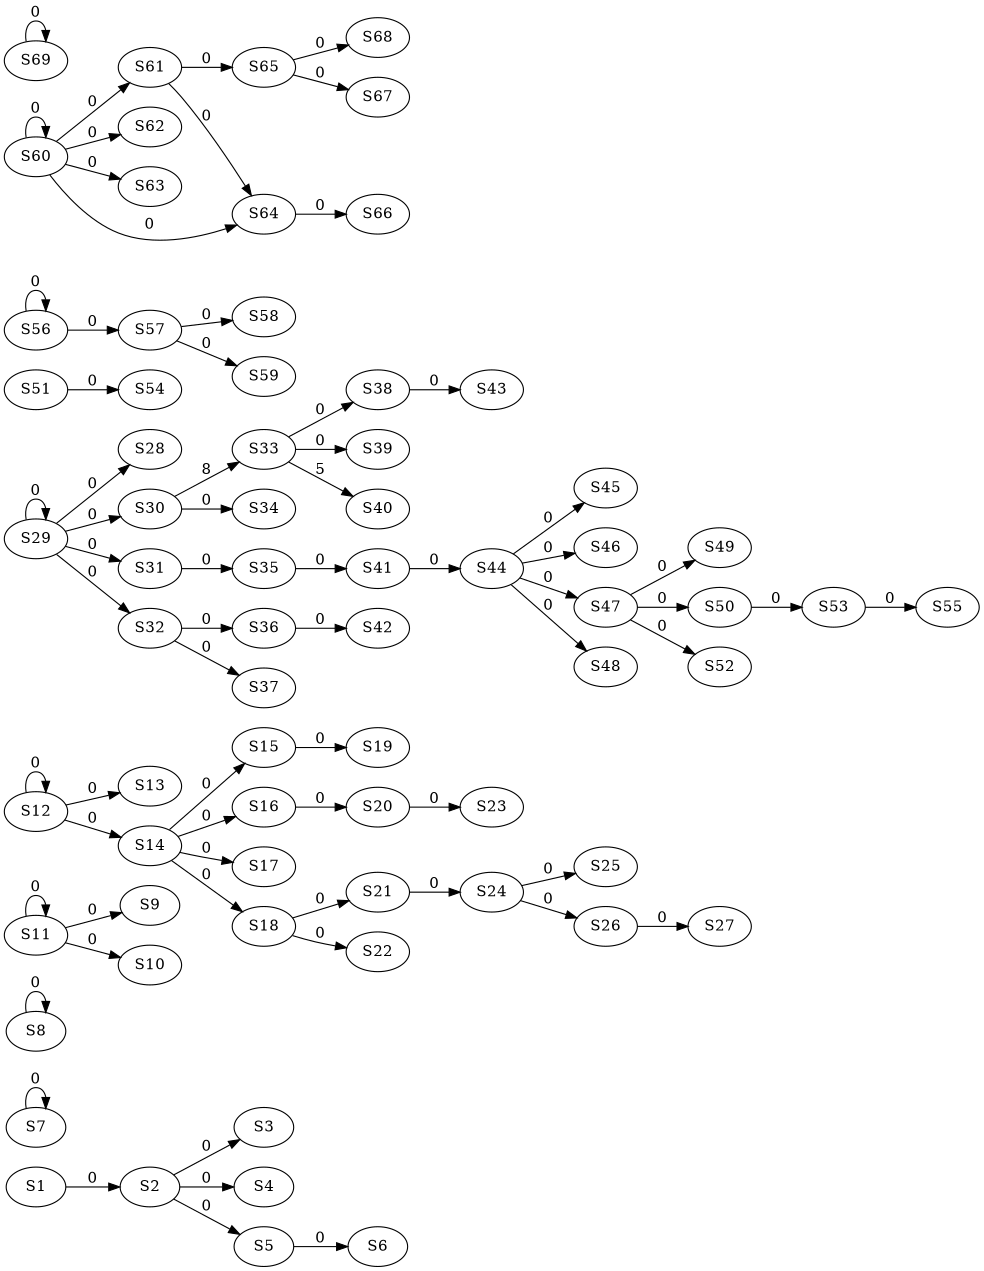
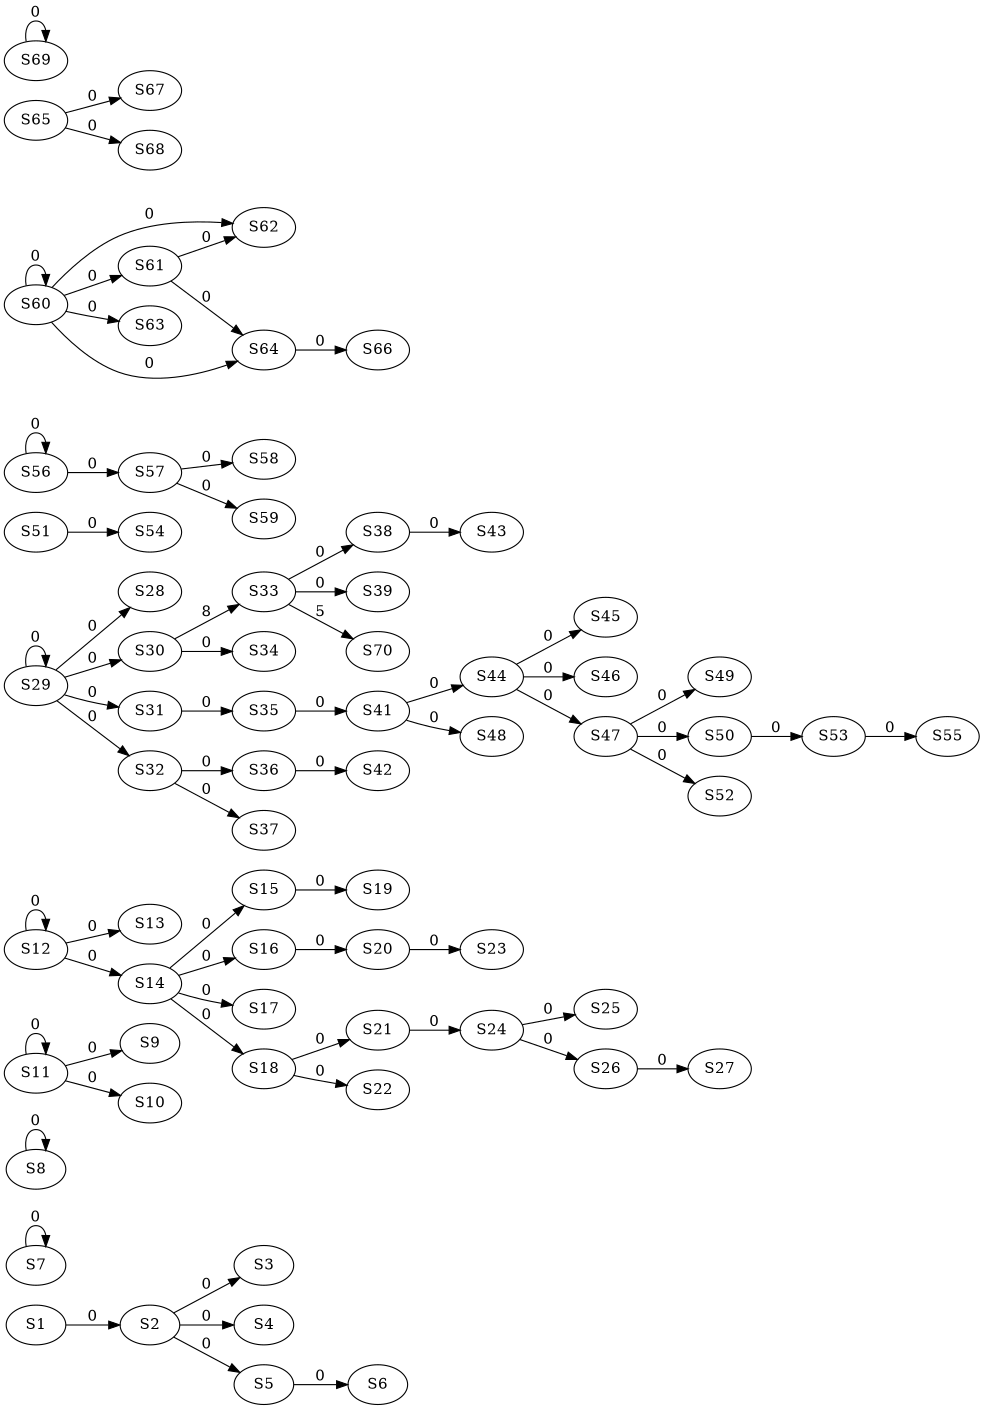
(201, 67) -> (201, 249)
(378, 509) -> (378, 651)
(545, 614) -> (428, 726)
